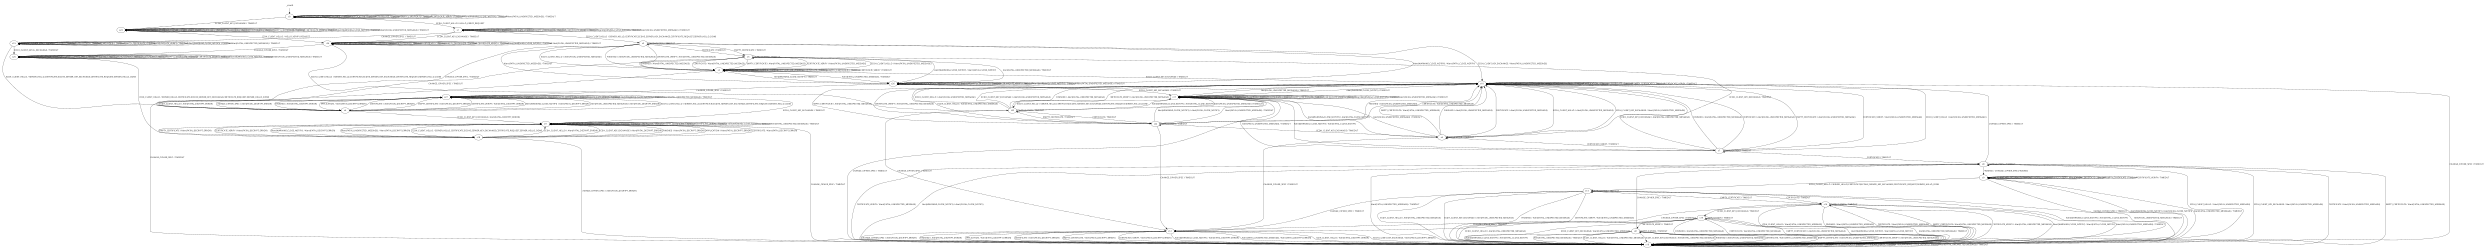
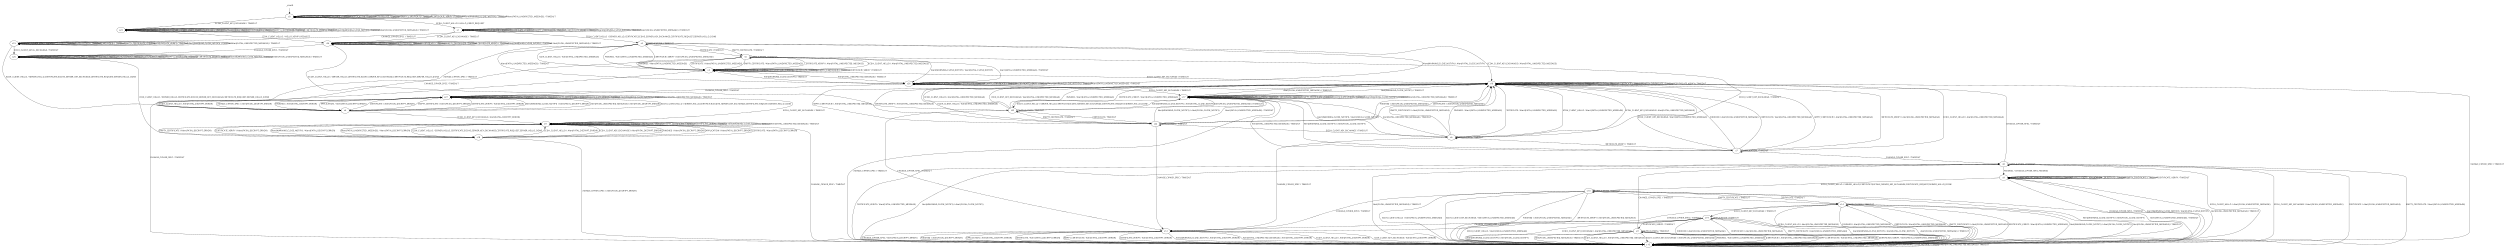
(1879, 157) -> (1903, 157)
